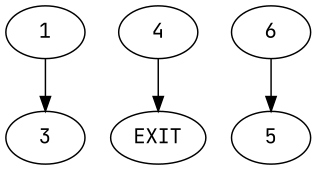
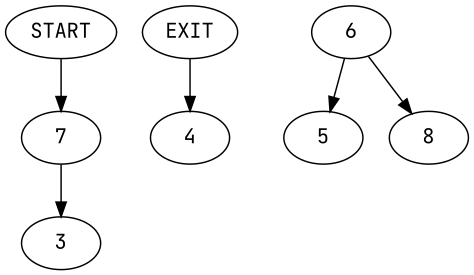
(45, 32) -> (61, 138)
none -> (61, 32)
(158, 78) -> (190, 78)
none -> (429, 138)
